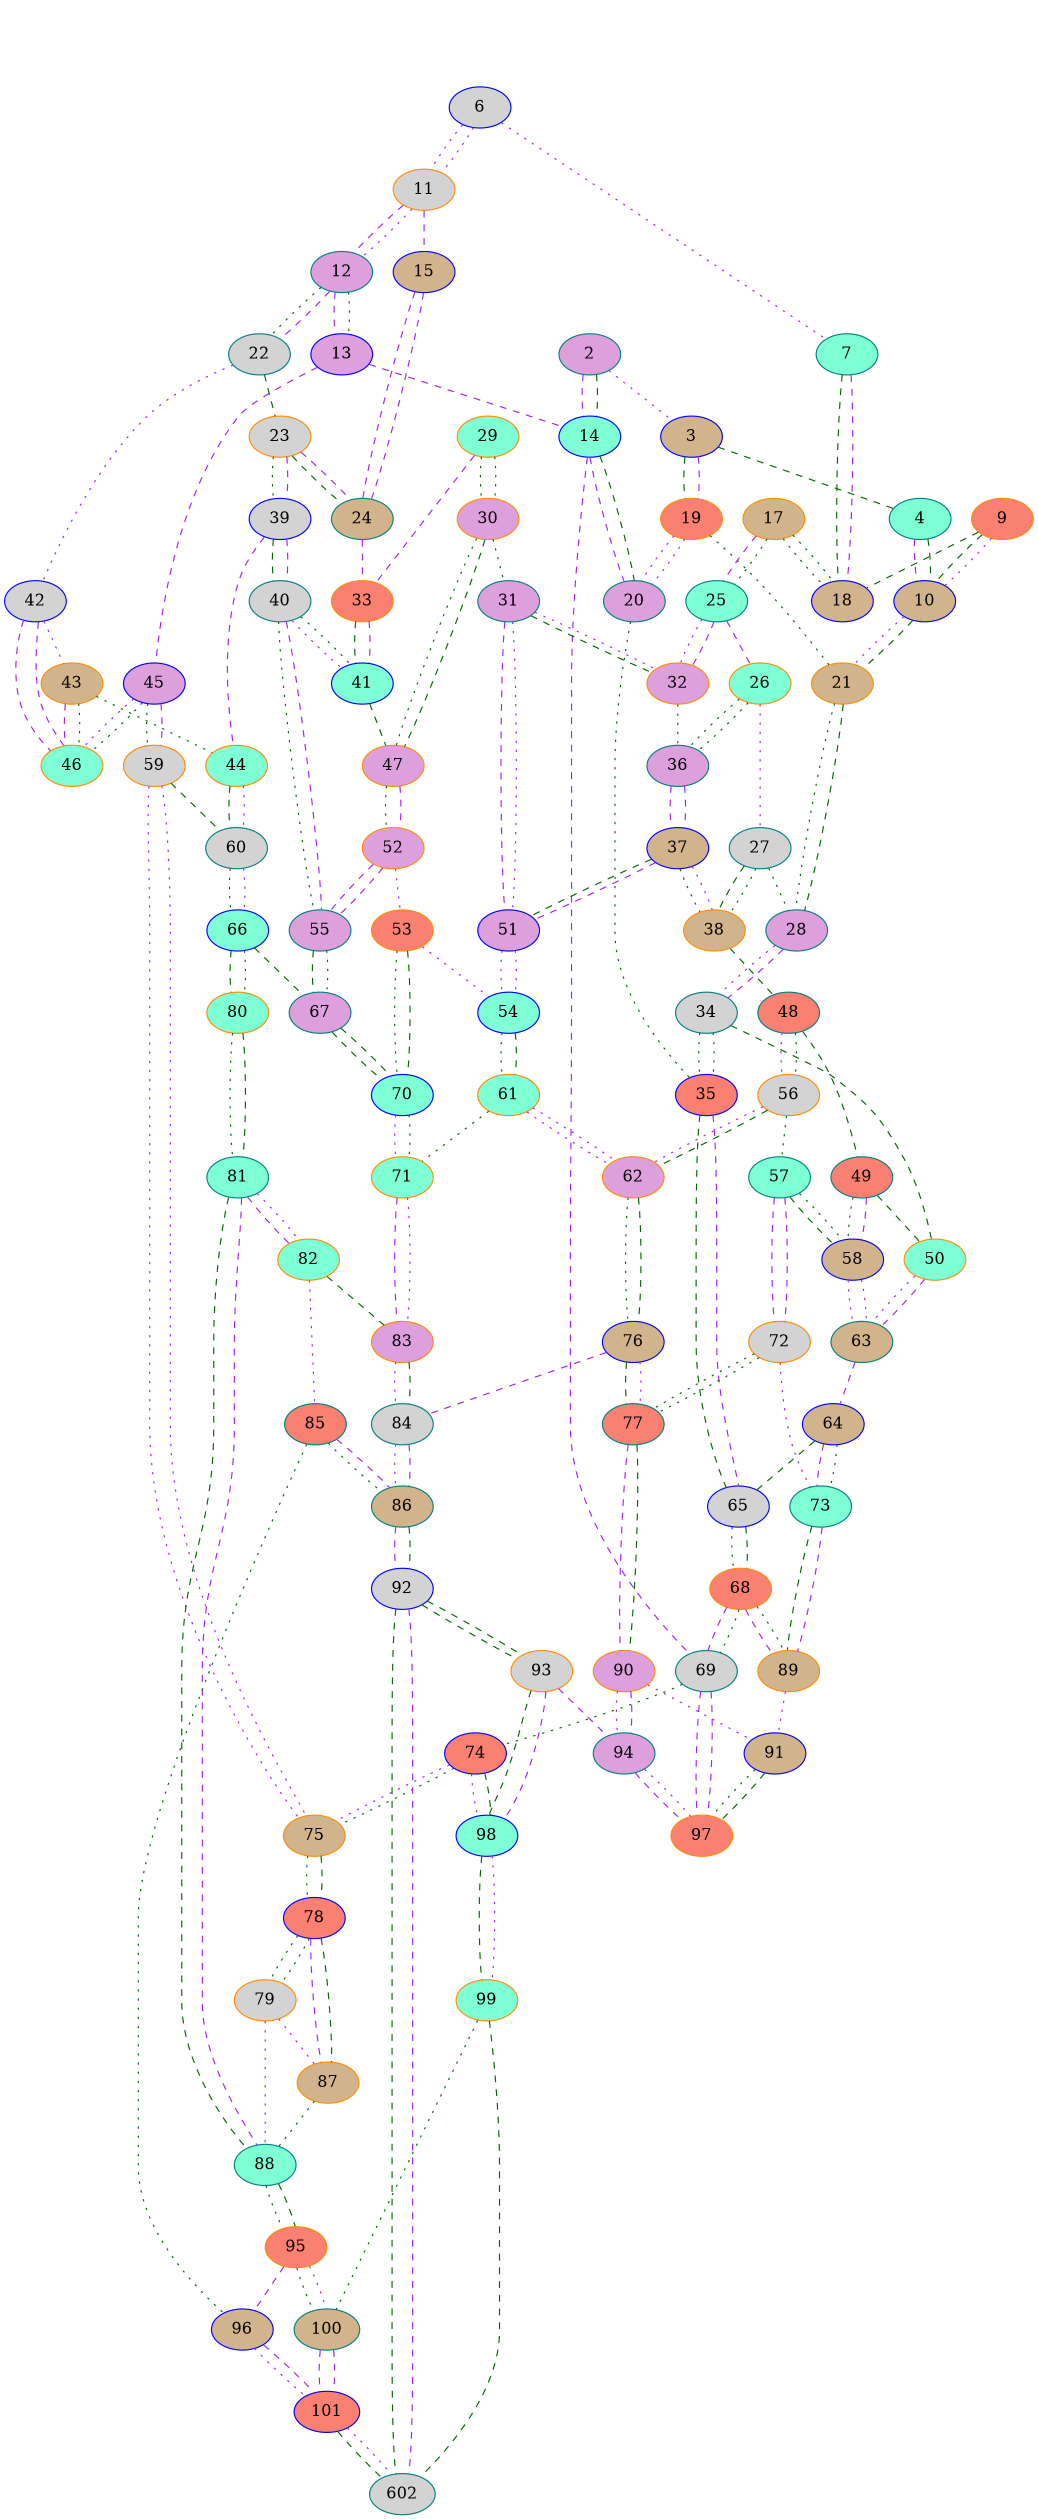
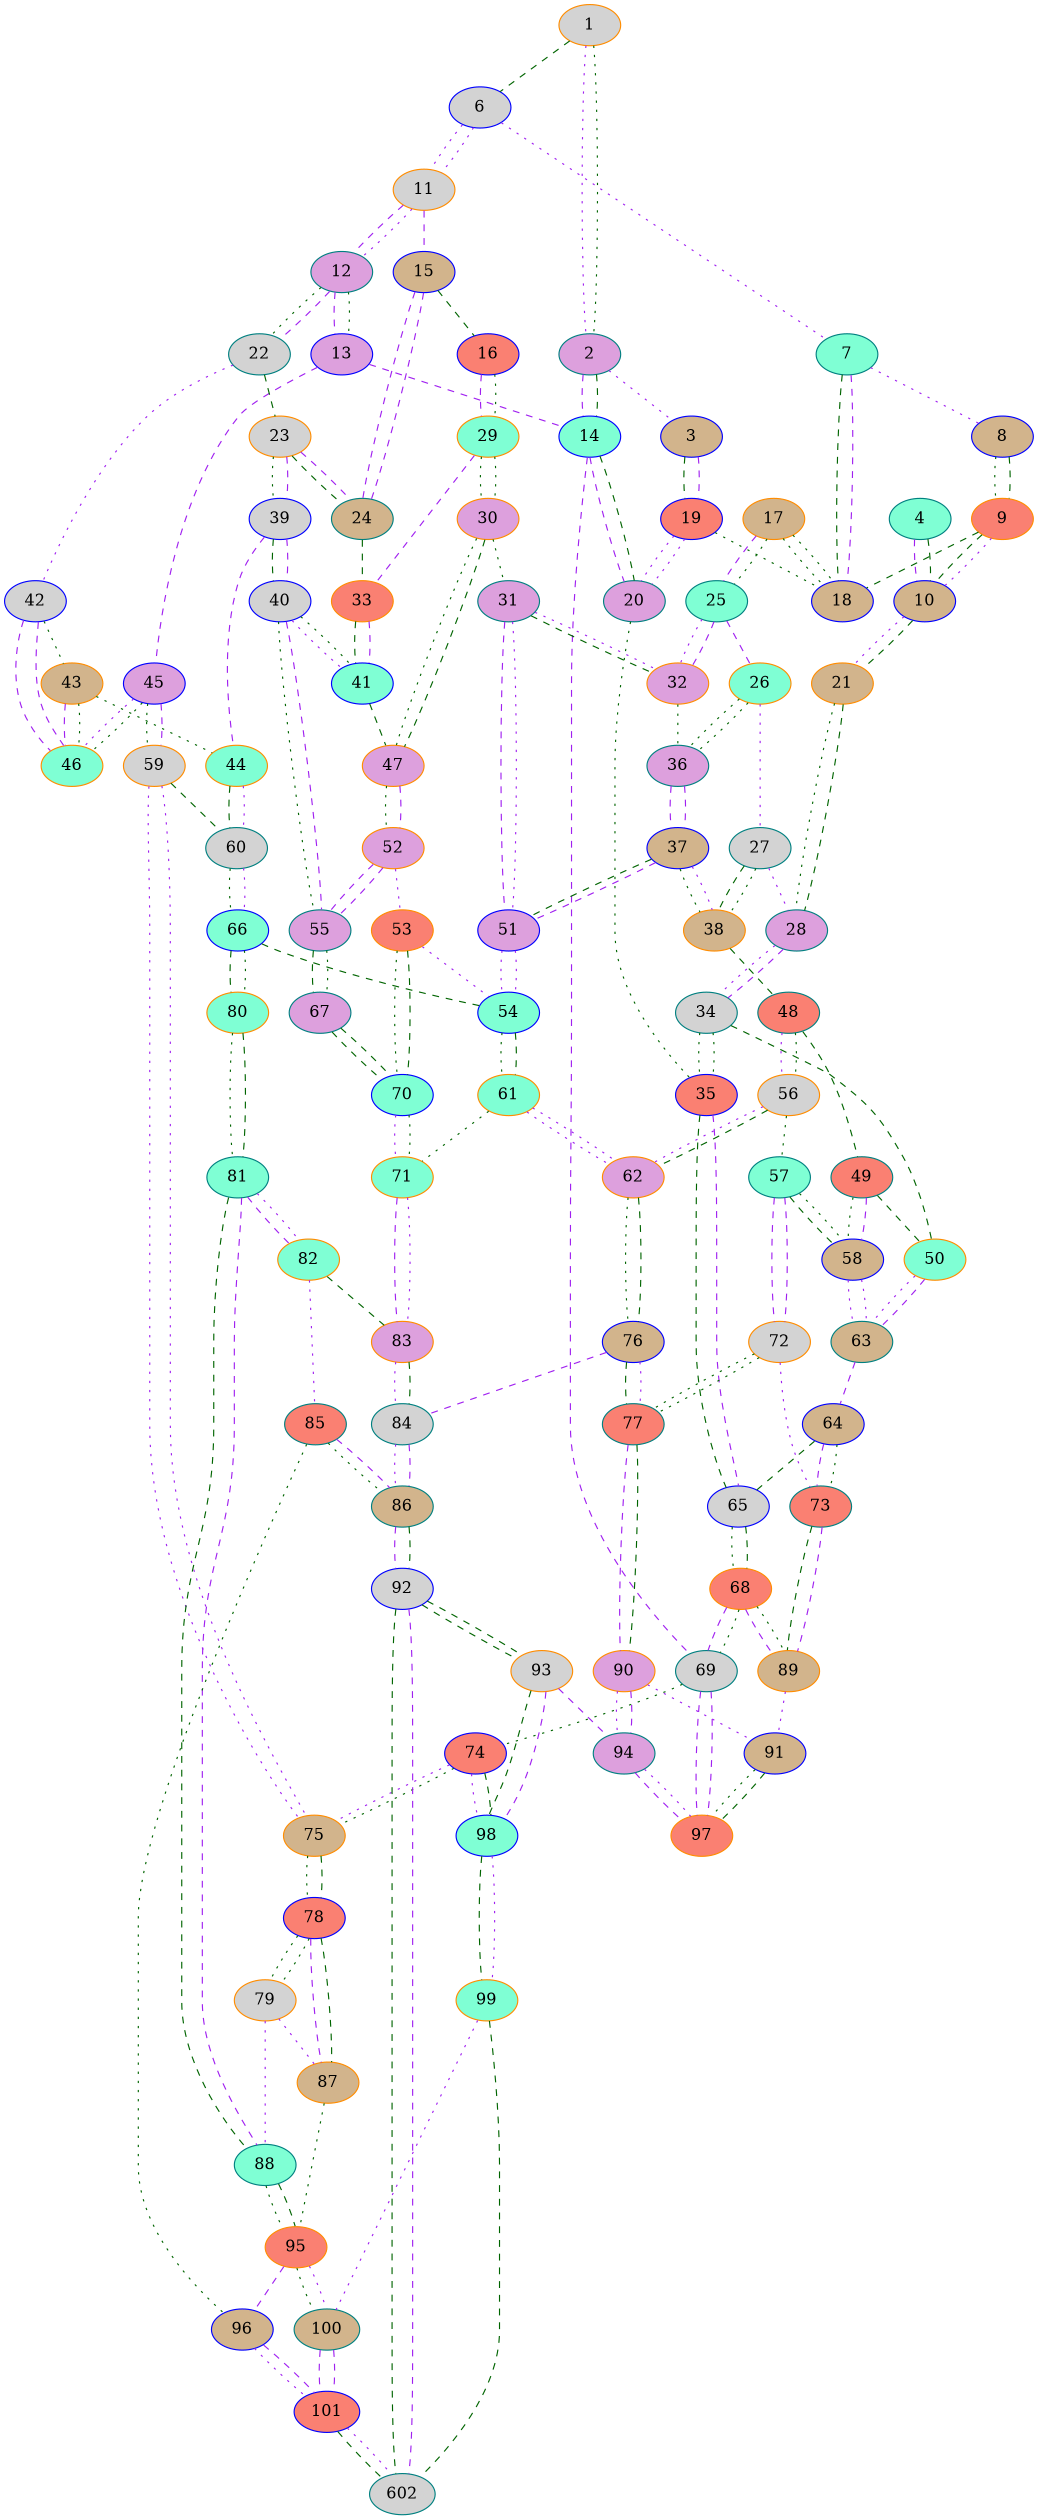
none -> (590, 25)
none -> (488, 354)
none -> (1002, 437)
(806, 478) -> none
(692, 519) -> (692, 519)
(362, 560) -> (362, 560)
(773, 597) -> (767, 560)
(280, 601) -> (280, 601)
(54, 642) -> (54, 642)
(778, 889) -> (778, 889)
(279, 971) -> (369, 979)
(821, 1507) -> (821, 1507)
(297, 2124) -> (312, 2165)
(403, 2172) -> (403, 2172)
